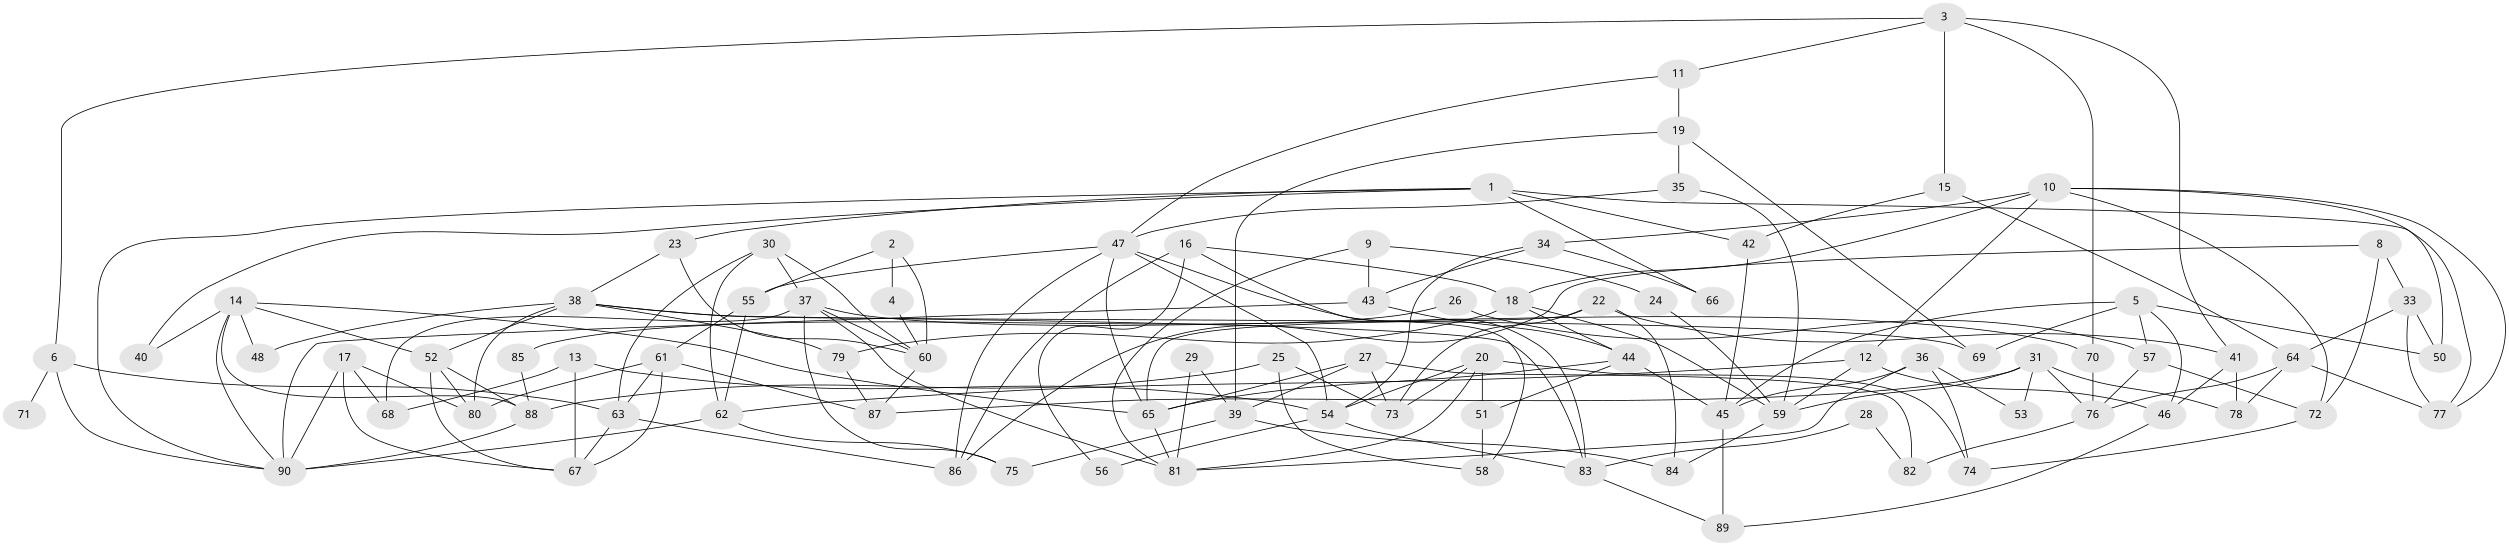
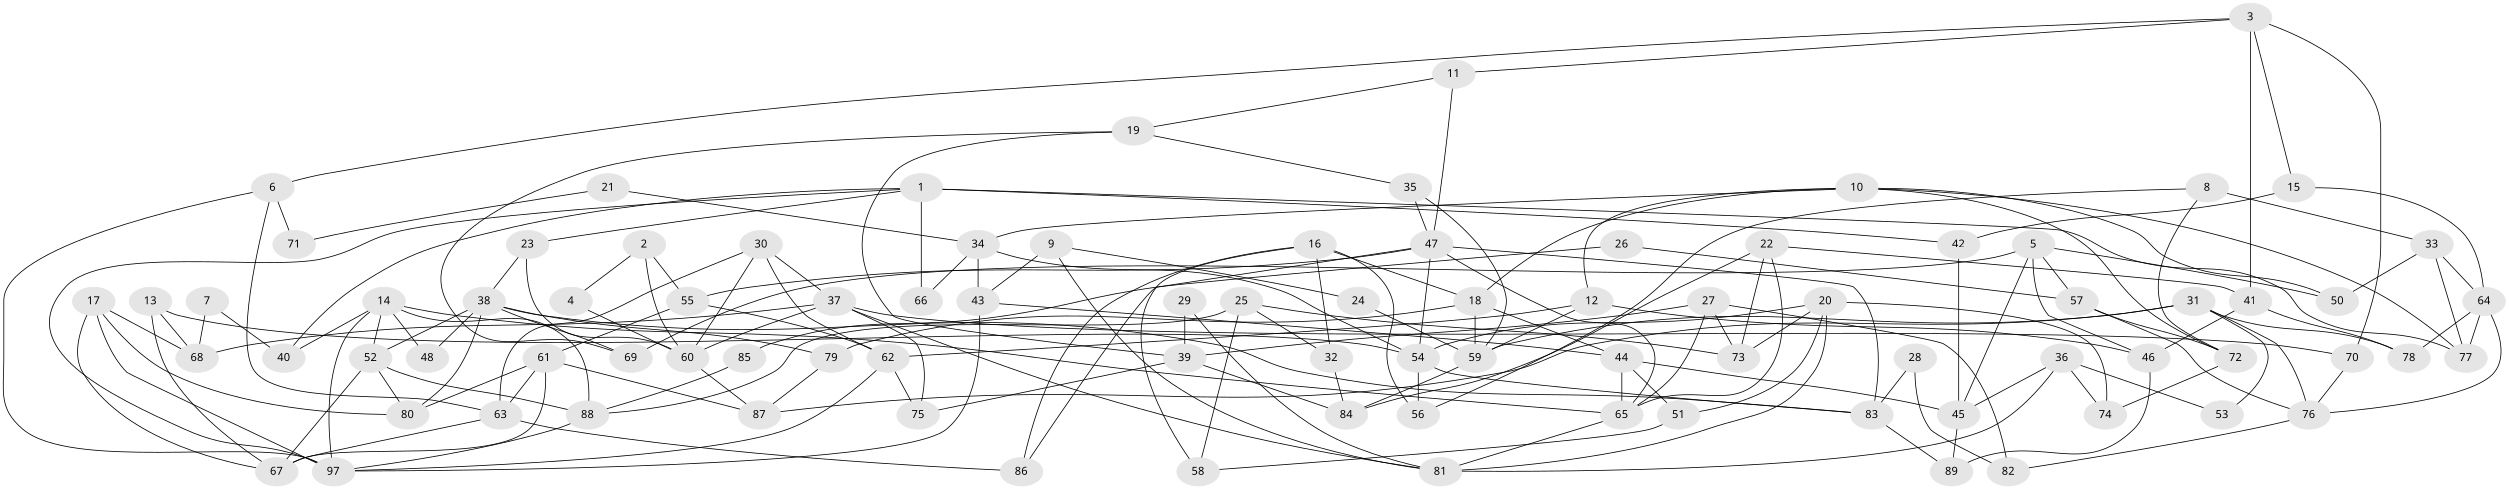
none -> (608, 188)
(1565, 290) -> (1766, 223)
none -> (207, 301)
none -> (1331, 358)
(285, 472) -> (334, 472)
